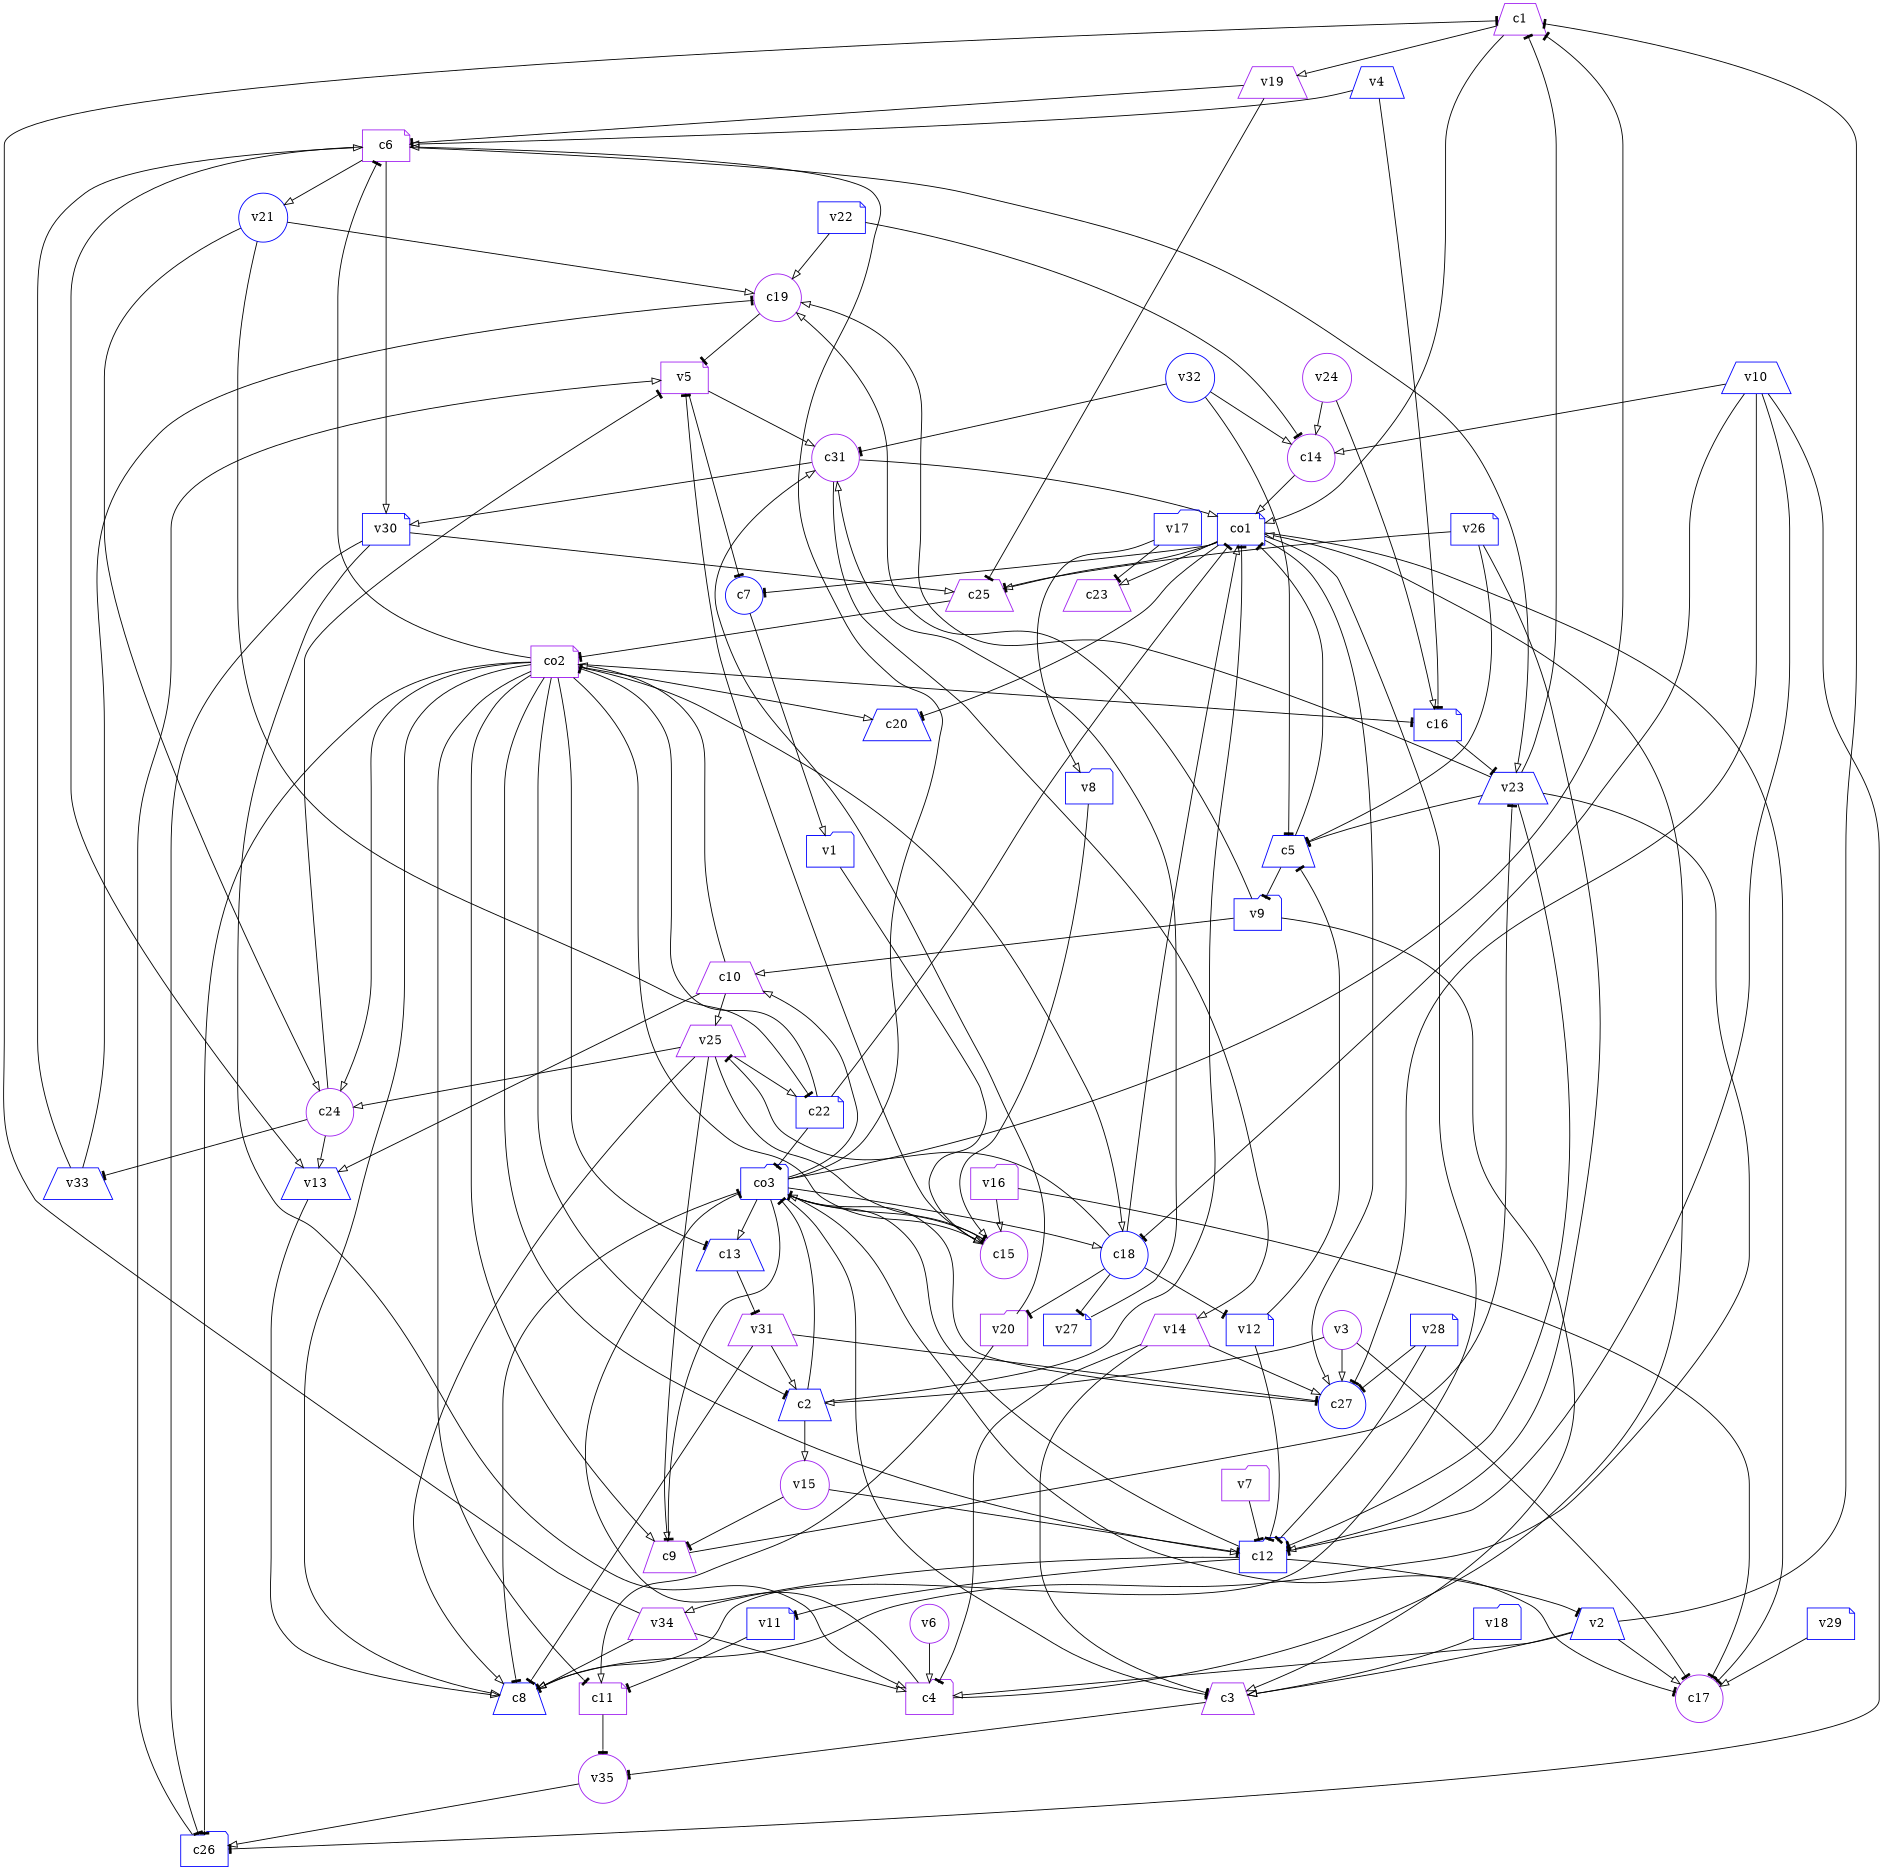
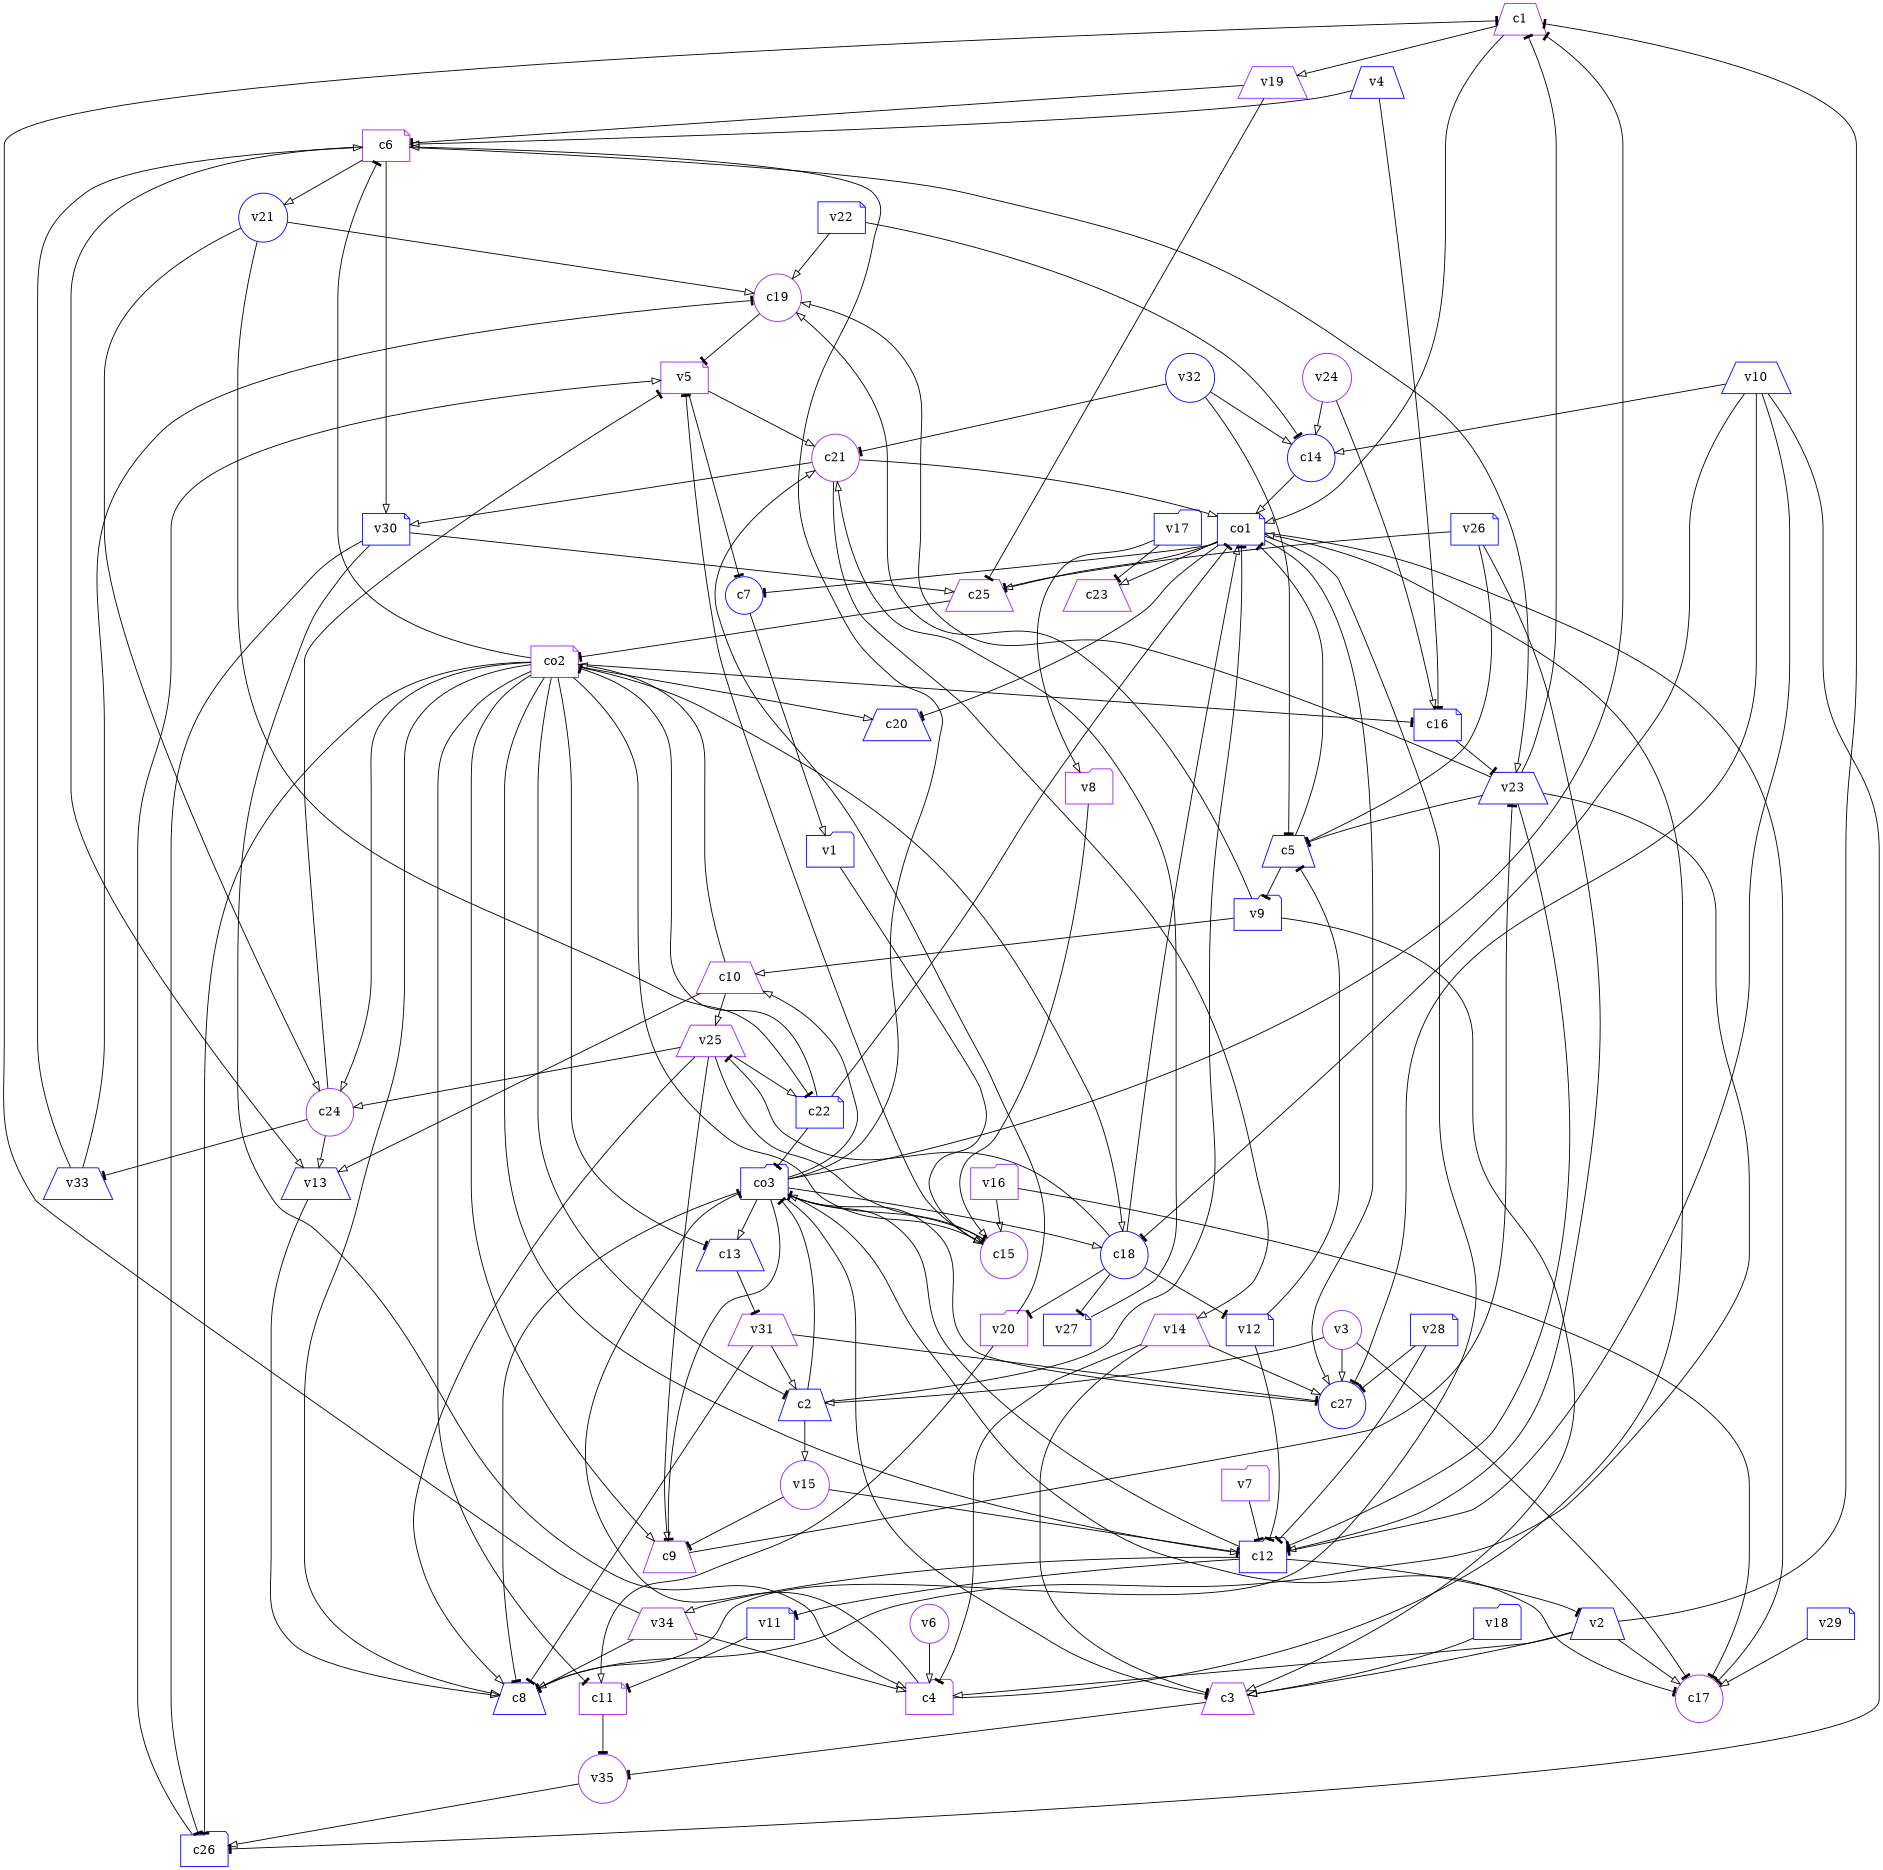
(836, 458) -> (836, 458)
(1311, 458) -> (1311, 458)
(1089, 788) -> (1089, 788)
(589, 1662) -> (587, 1663)
